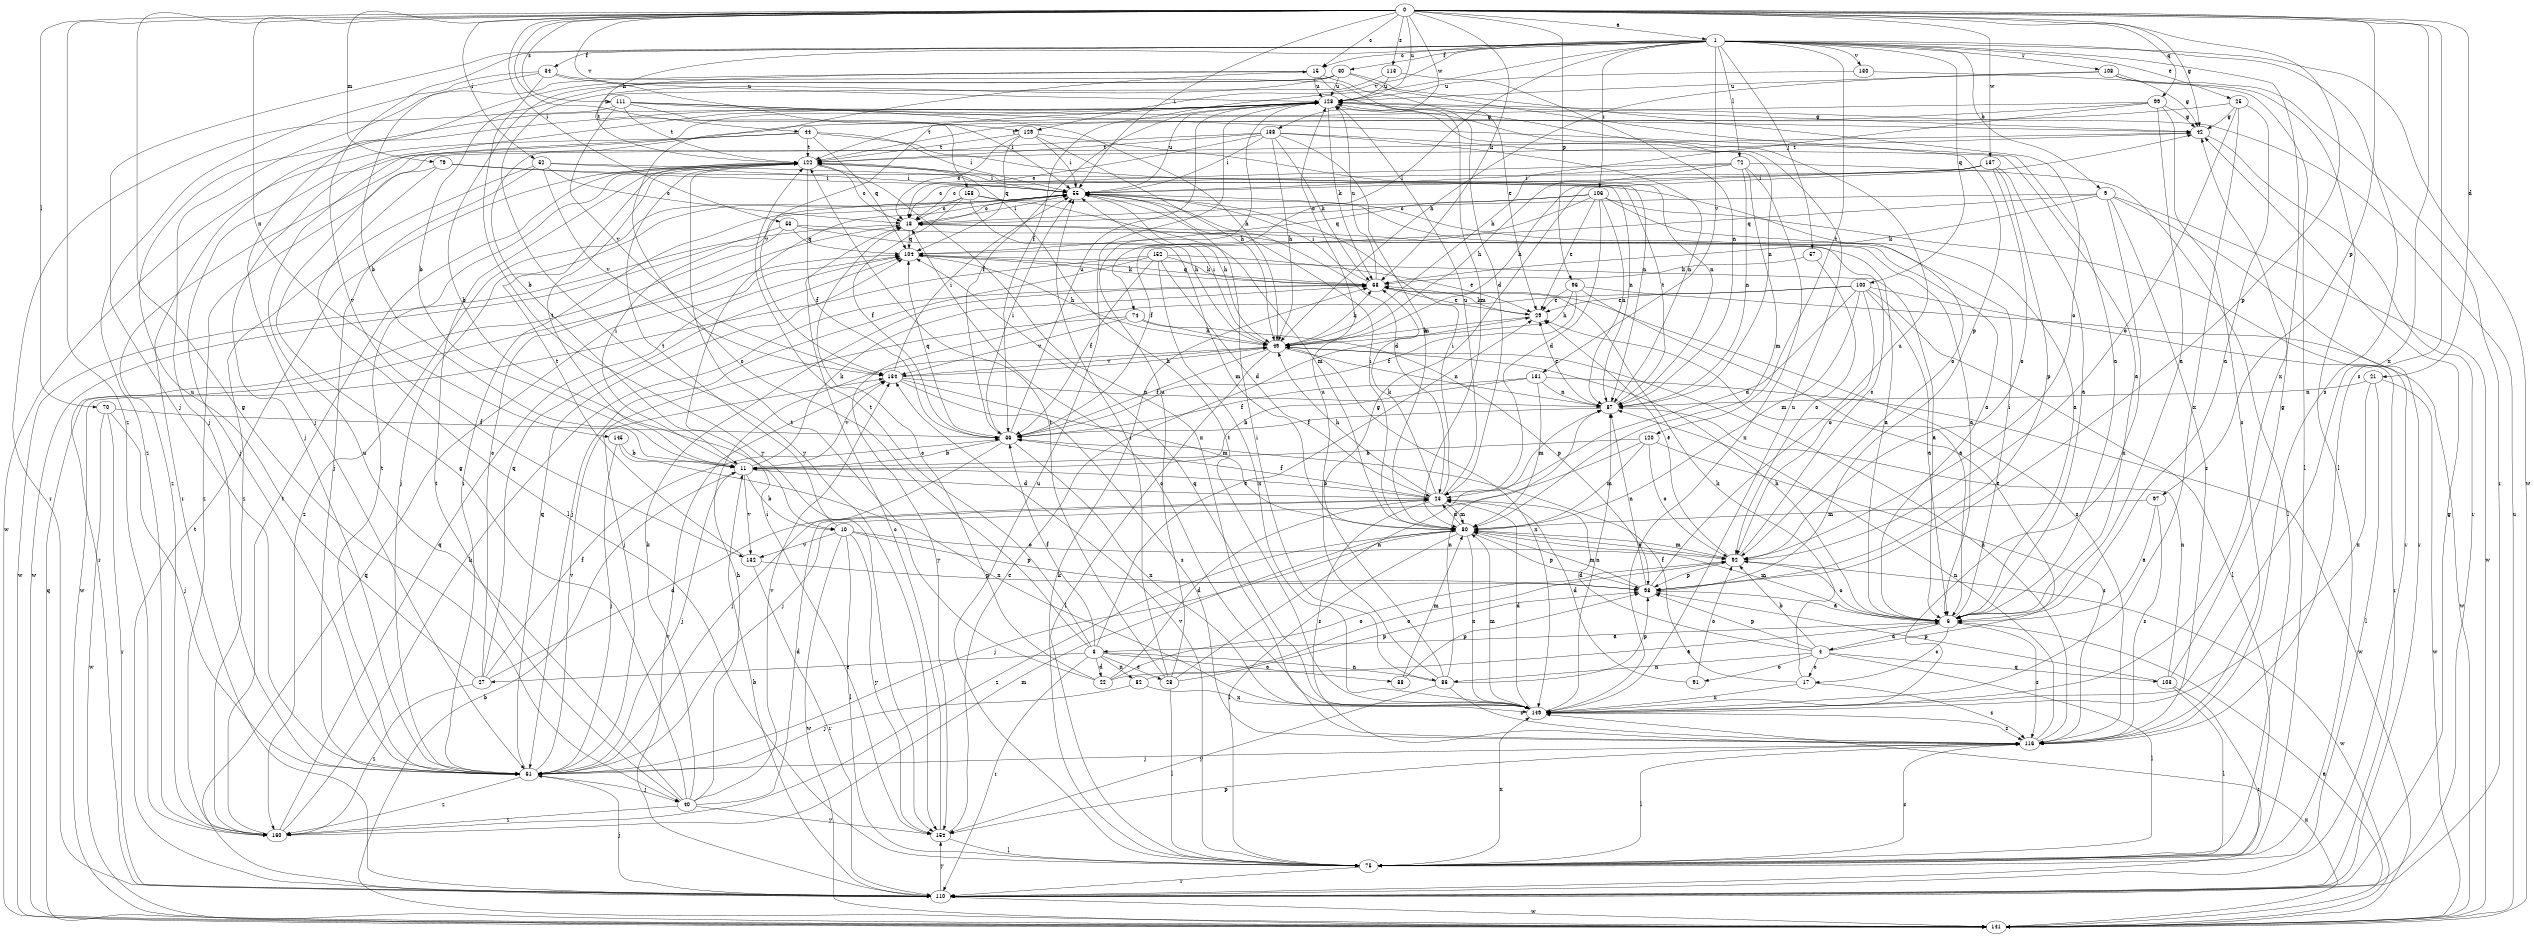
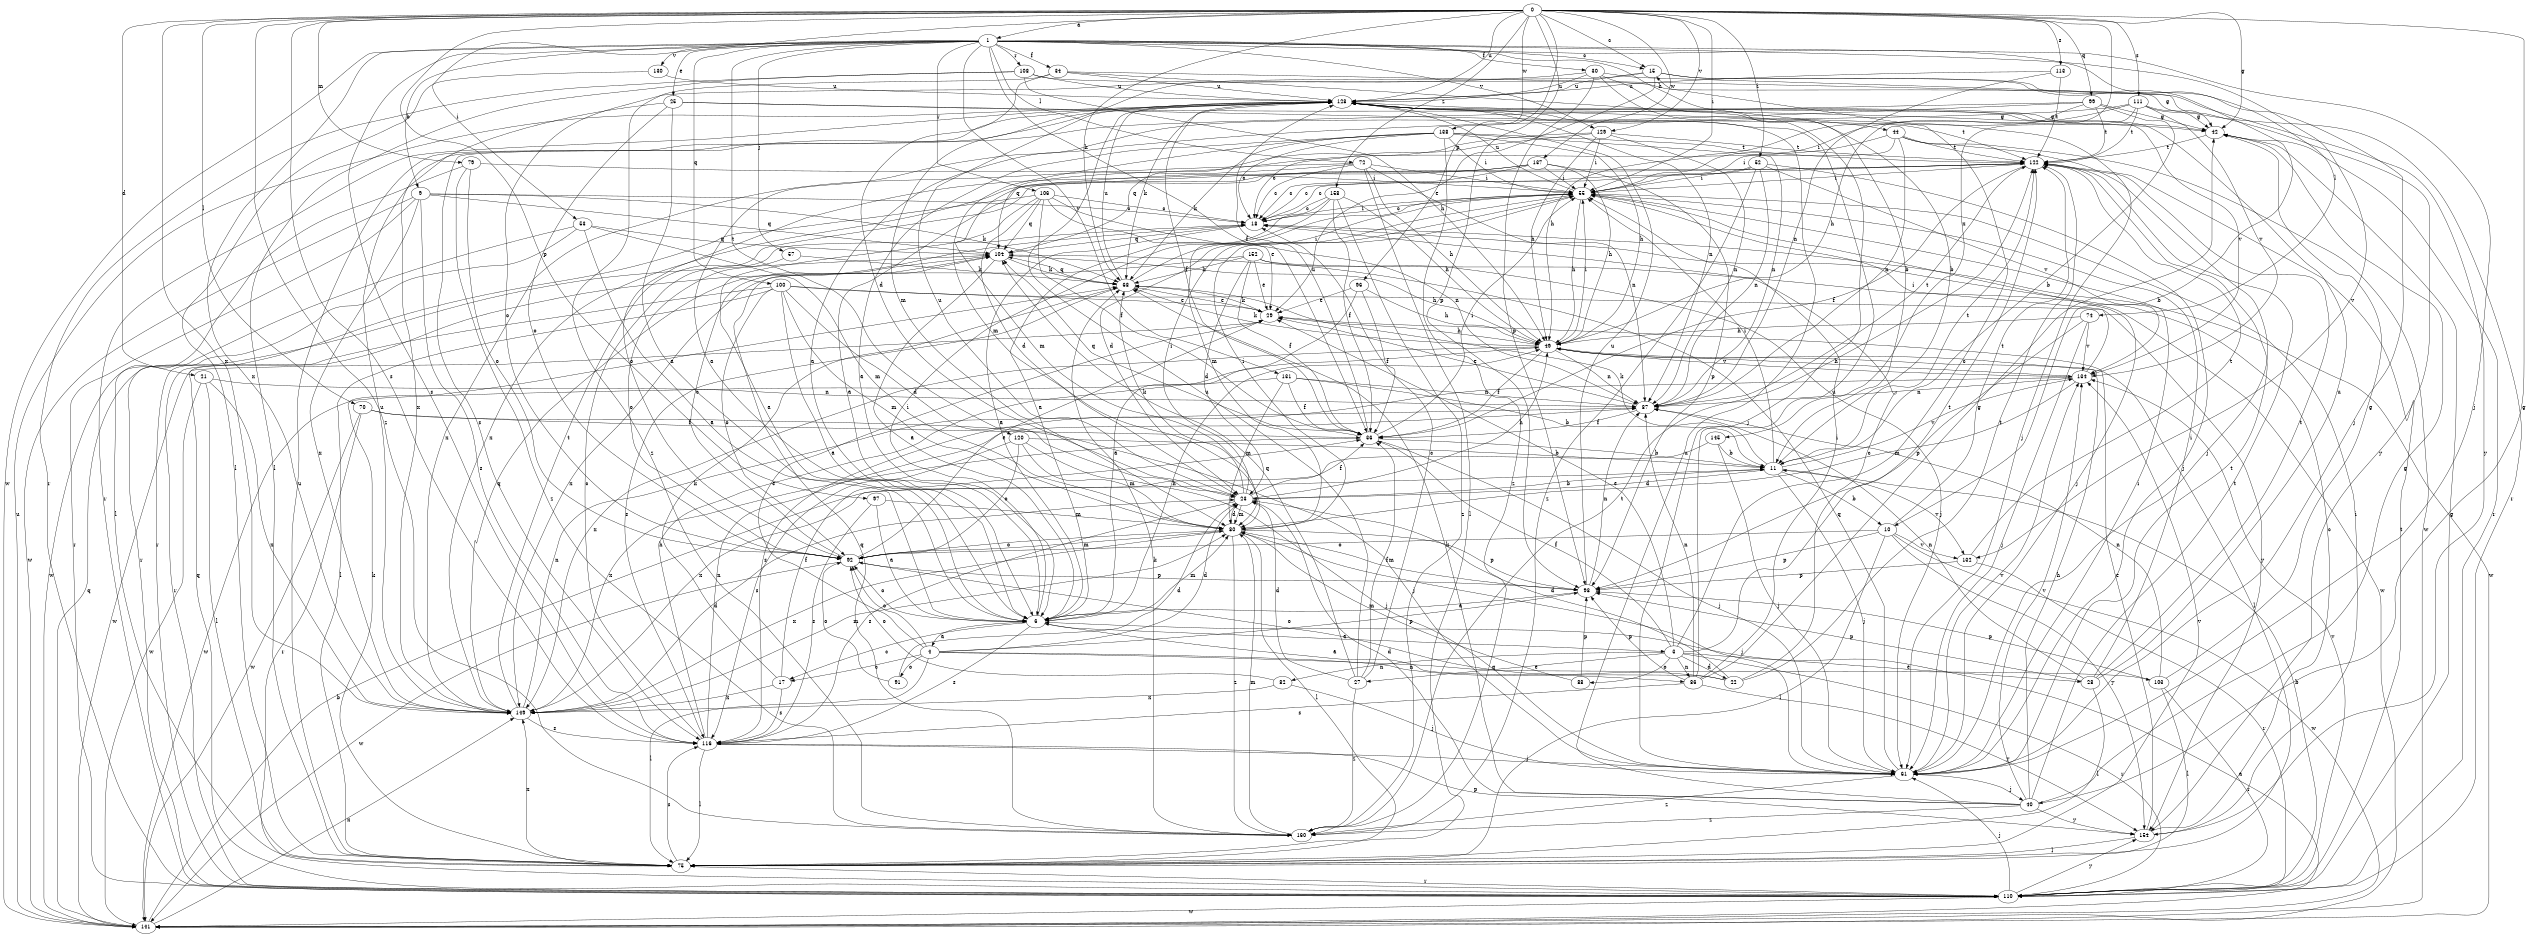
(2443, 451) -> (423, 365)
(1781, 606) -> (885, 606)
